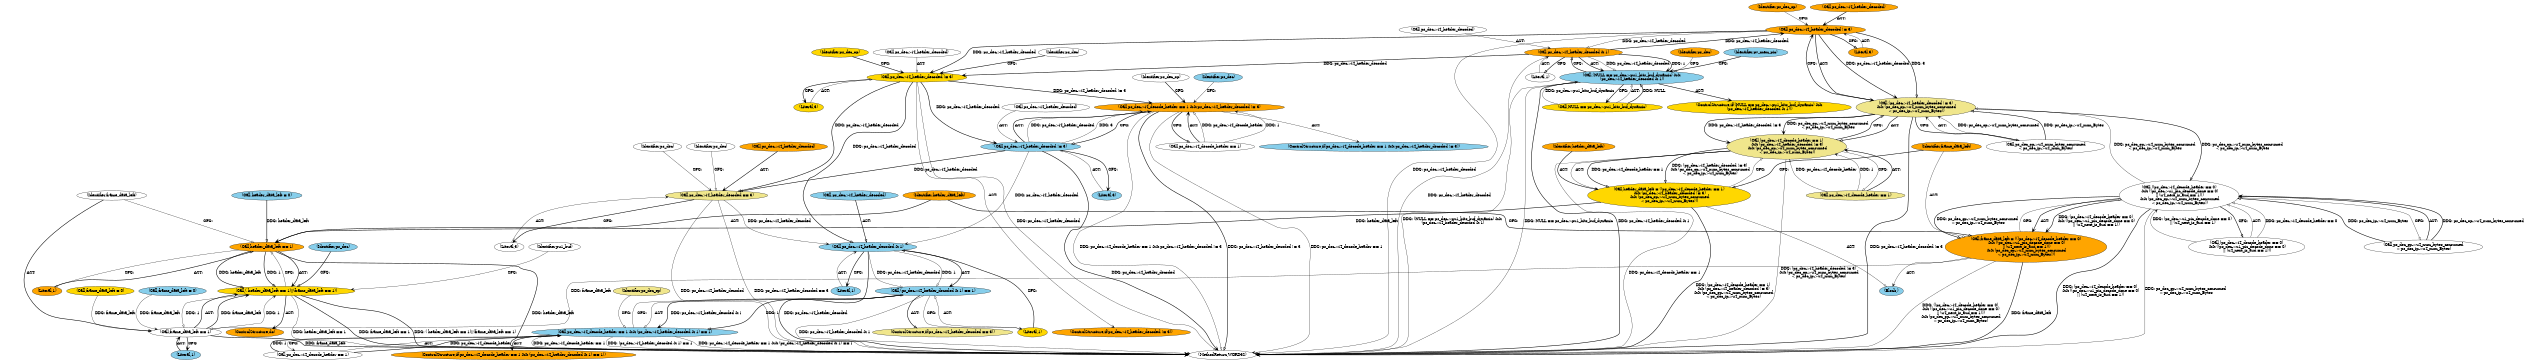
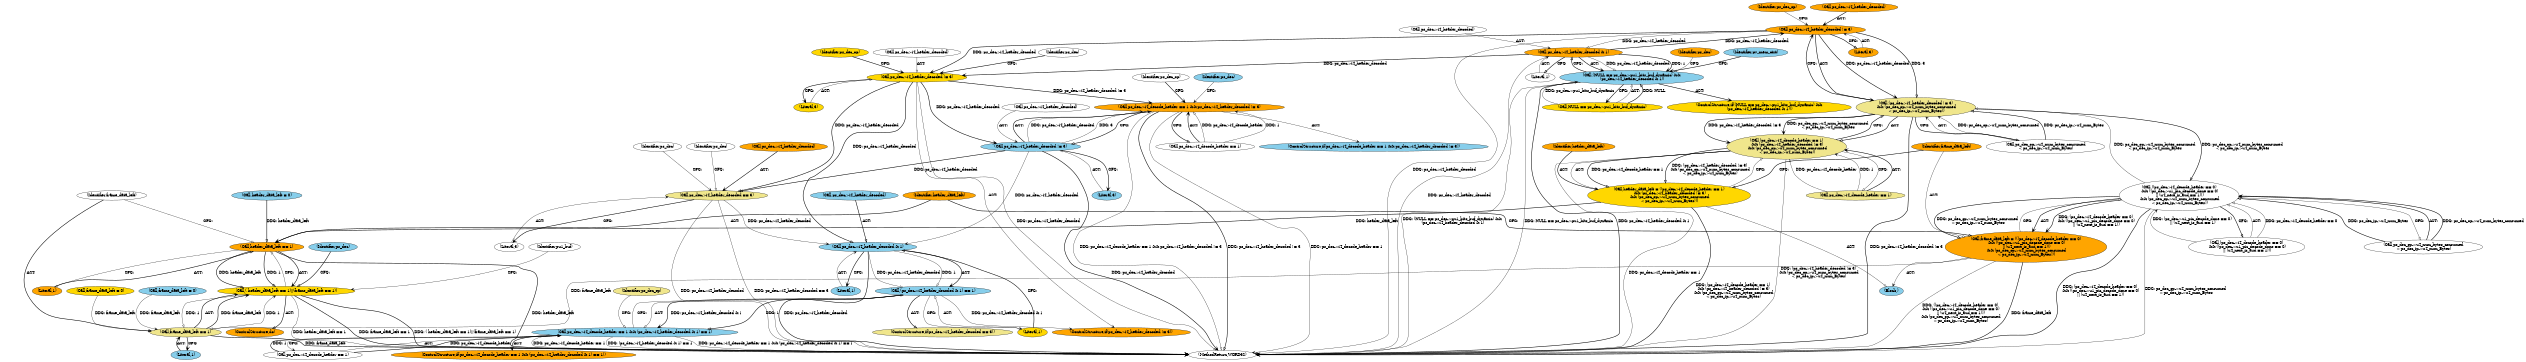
(1756, 52) -> (1756, 52)
(284, 313) -> (284, 313)
(186, 332) -> (186, 332)
(922, 343) -> (986, 325)
